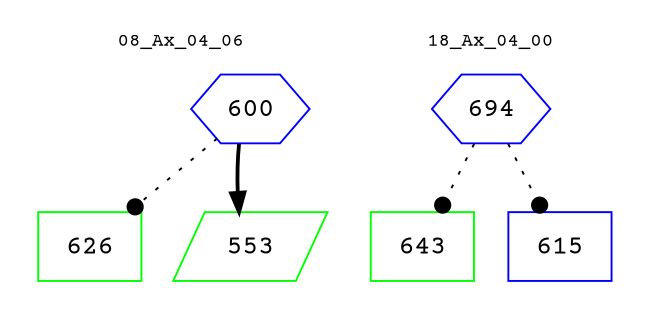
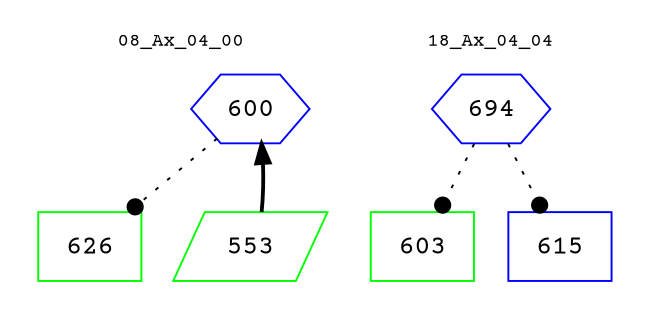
(182, 41) -> (182, 41)
(491, 41) -> (491, 41)
(238, 168) -> (263, 188)
(422, 247) -> (422, 247)
